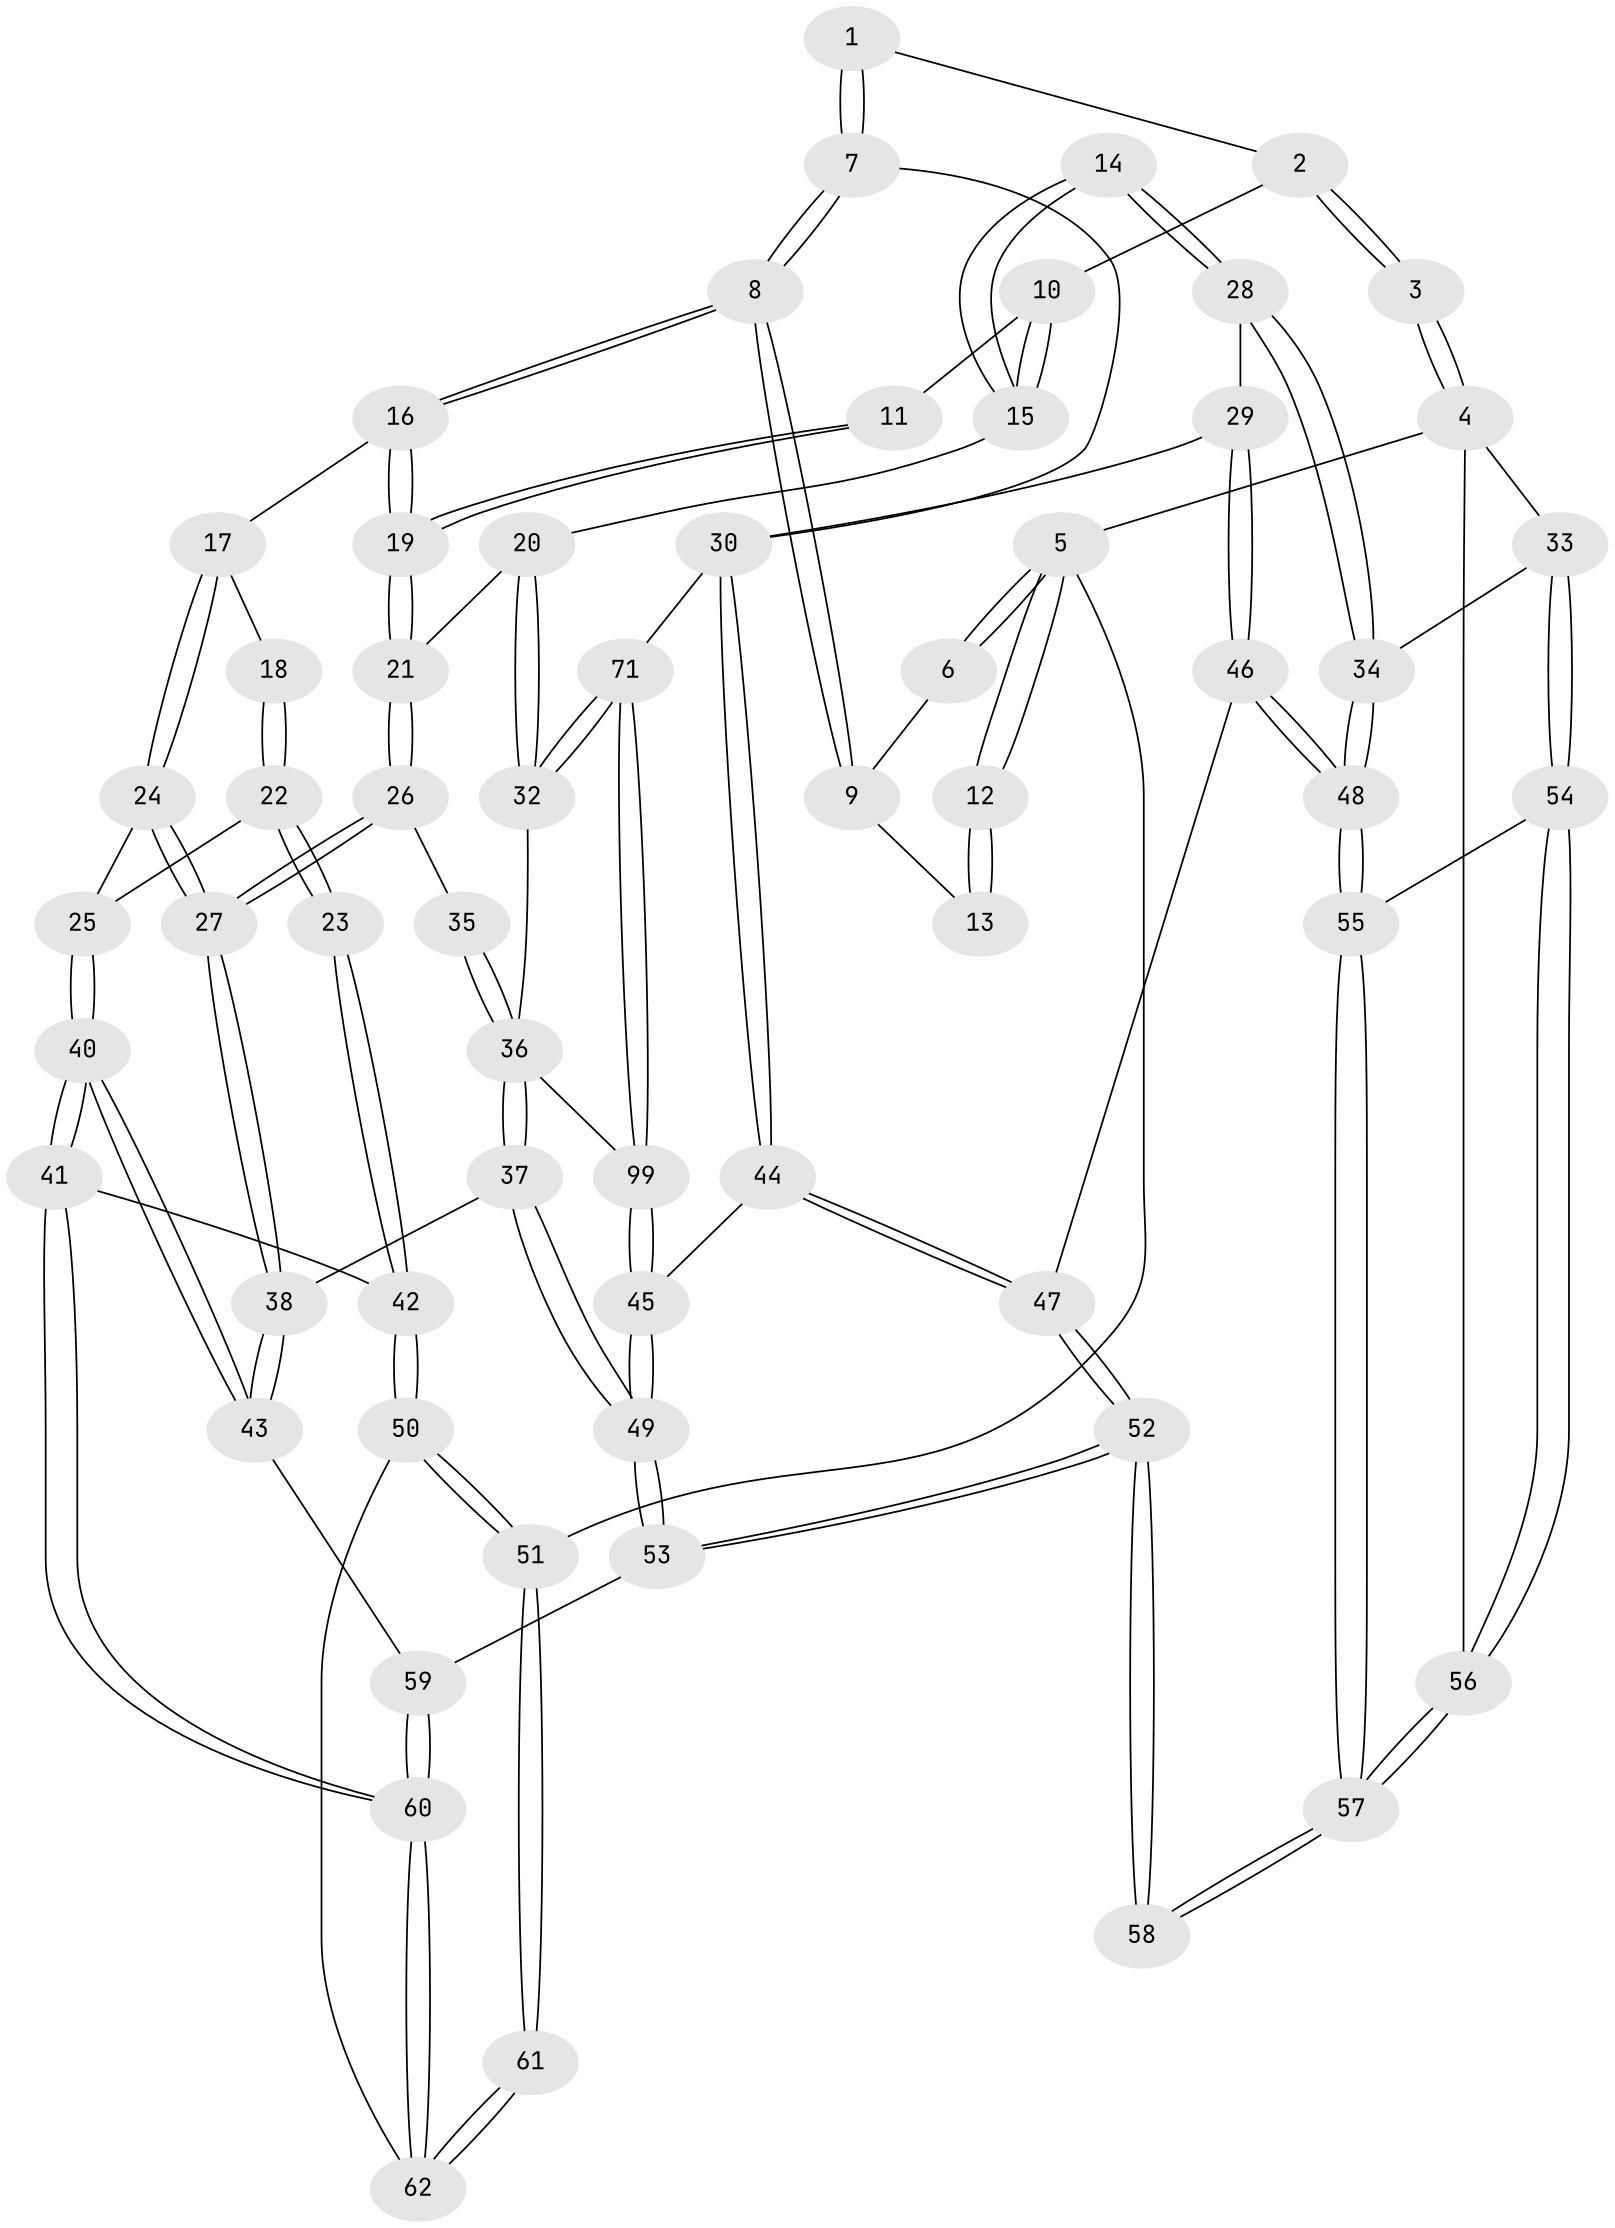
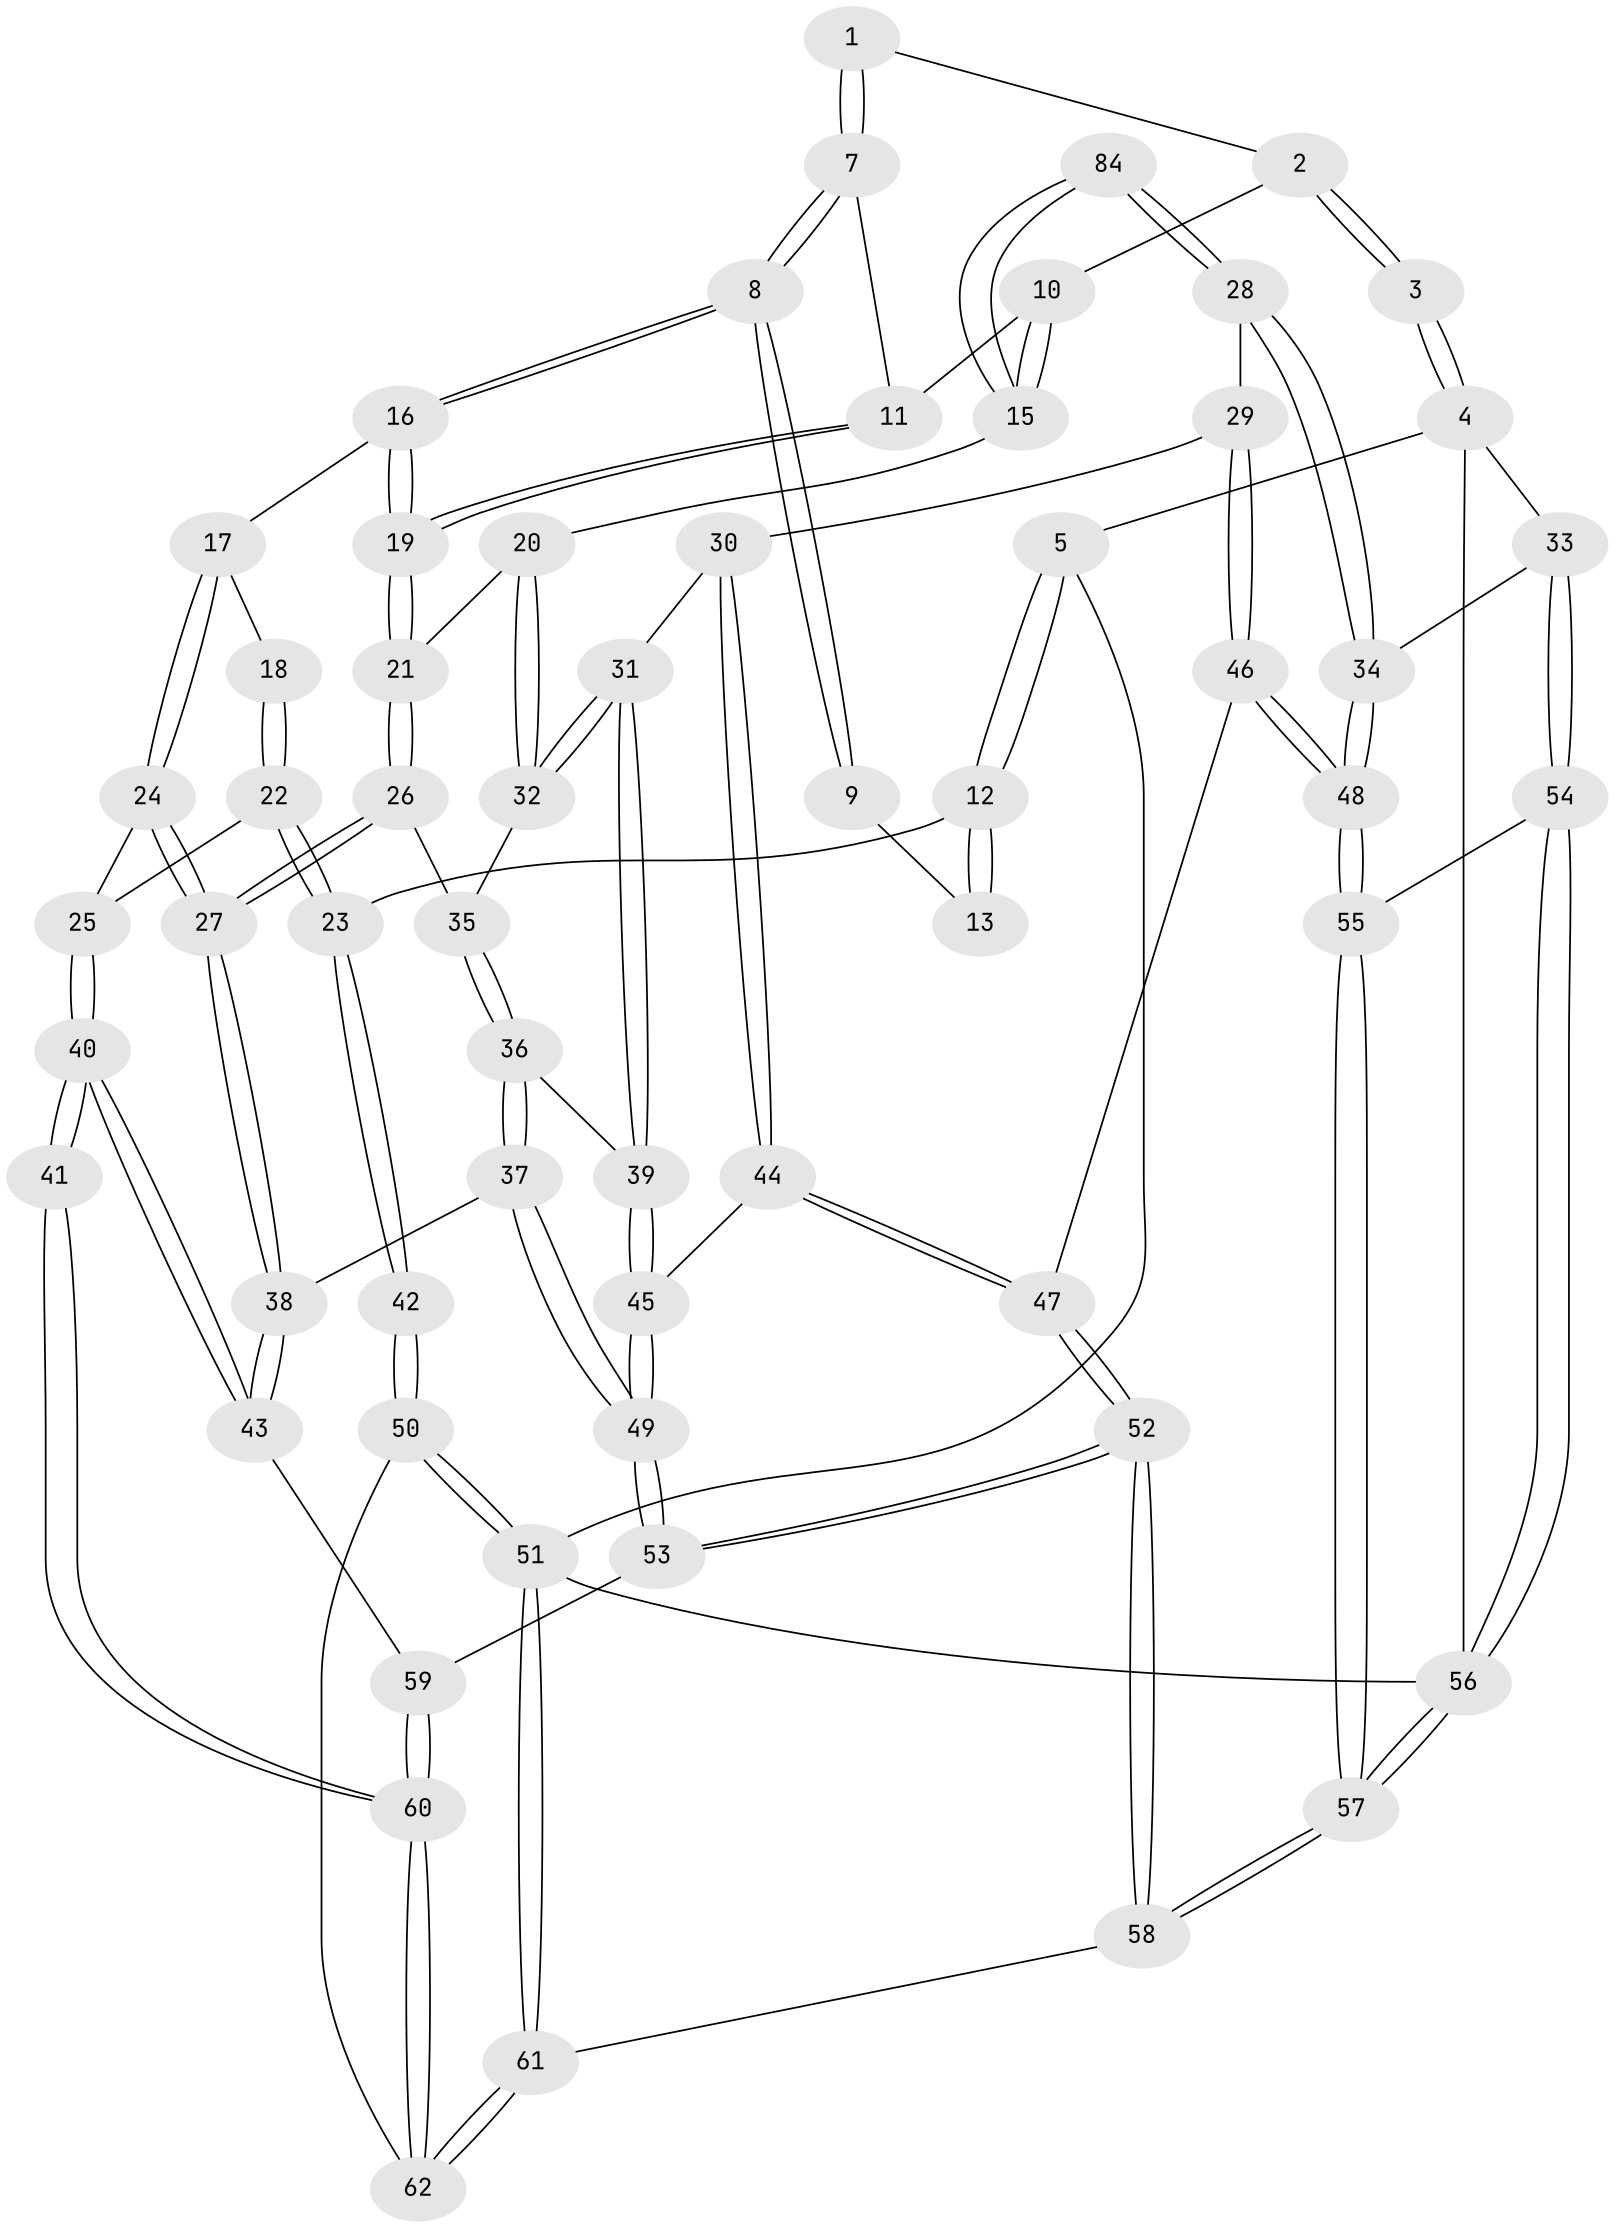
(1109, 165) -> (1109, 165)
(1103, 401) -> (873, 292)
(625, 671) -> (625, 671)
(949, 671) -> none
none -> (658, 860)
(527, 924) -> (495, 859)
(641, 1177) -> (641, 1177)
(235, 1233) -> none
none -> (987, 1659)
none -> (836, 1999)
